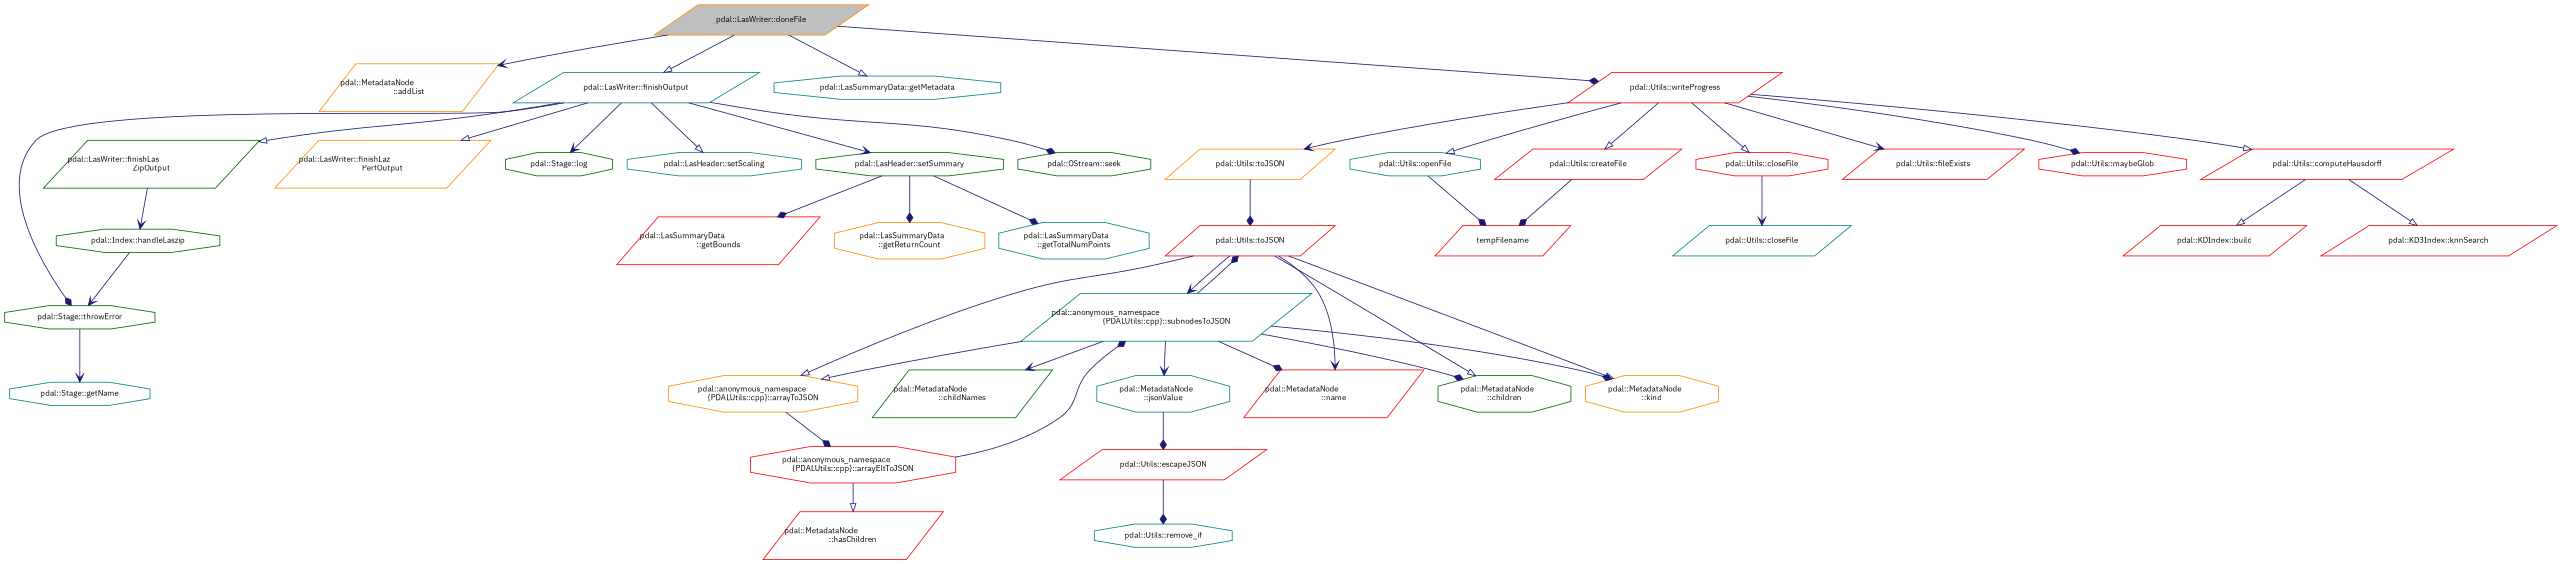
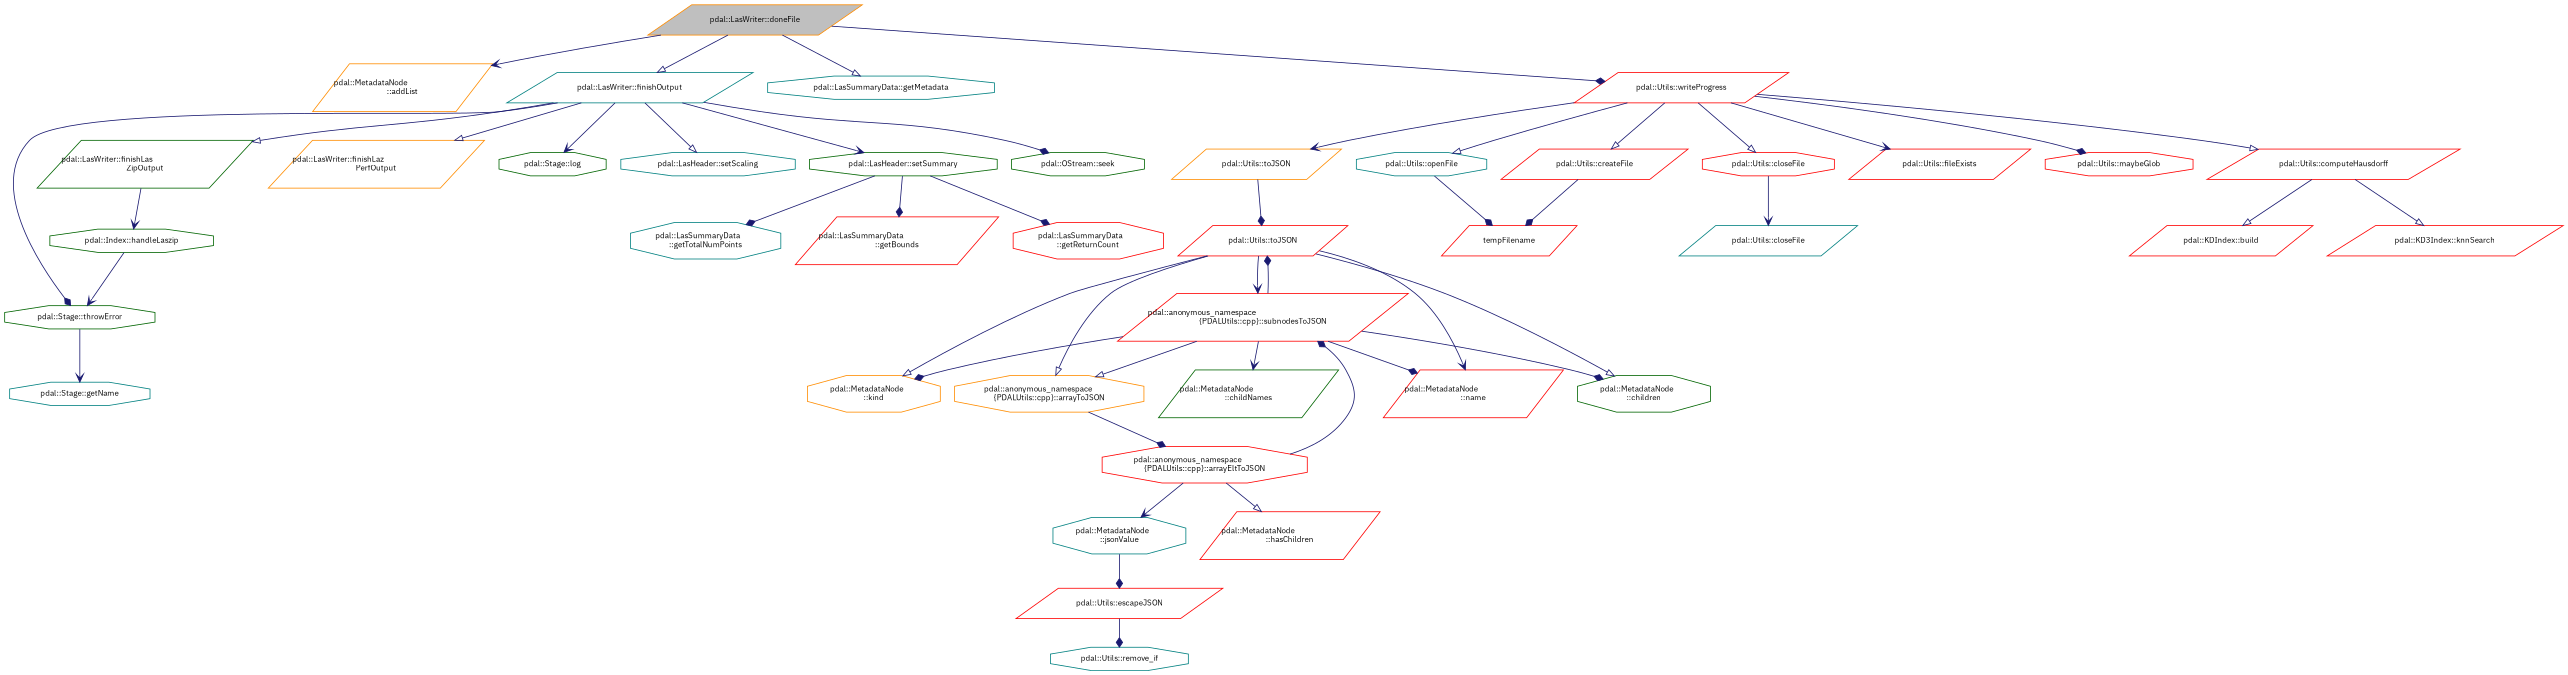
(910, 241) -> (1088, 241)
(1166, 317) -> (1263, 317)
(1165, 354) -> (1165, 498)
